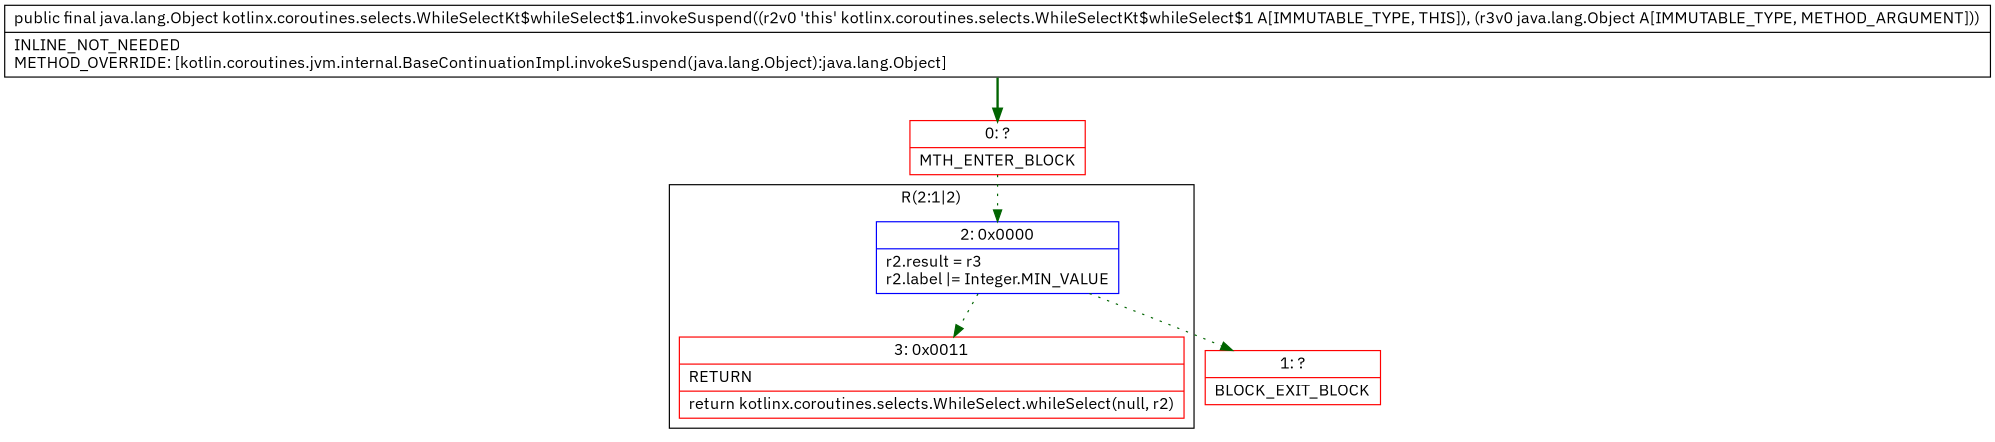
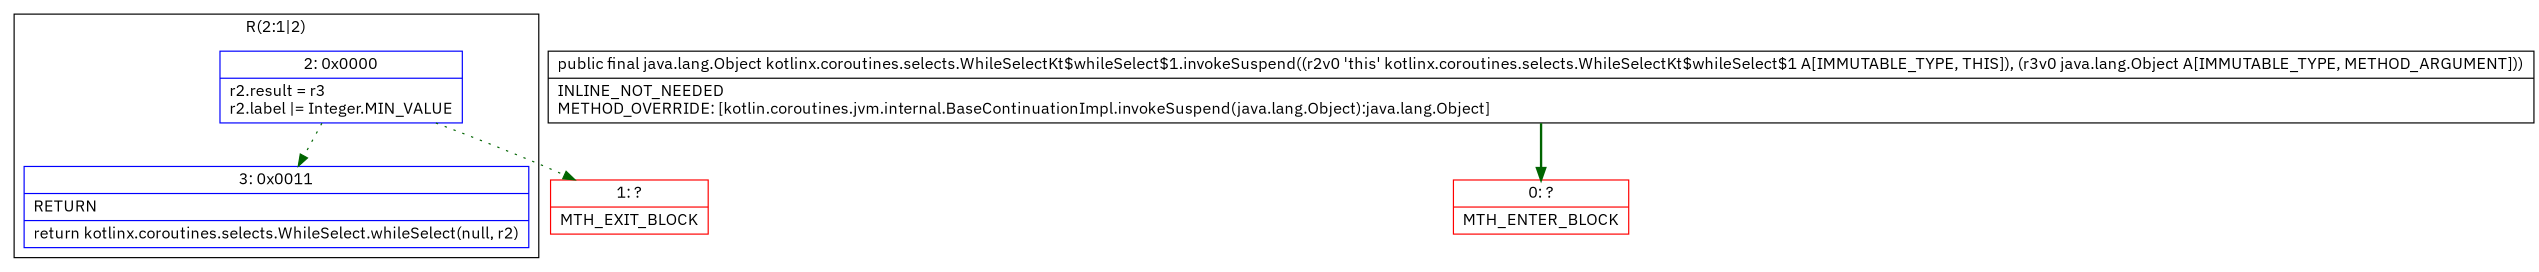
(998, 192) -> none
(932, 378) -> (276, 207)
(1293, 391) -> (629, 220)
